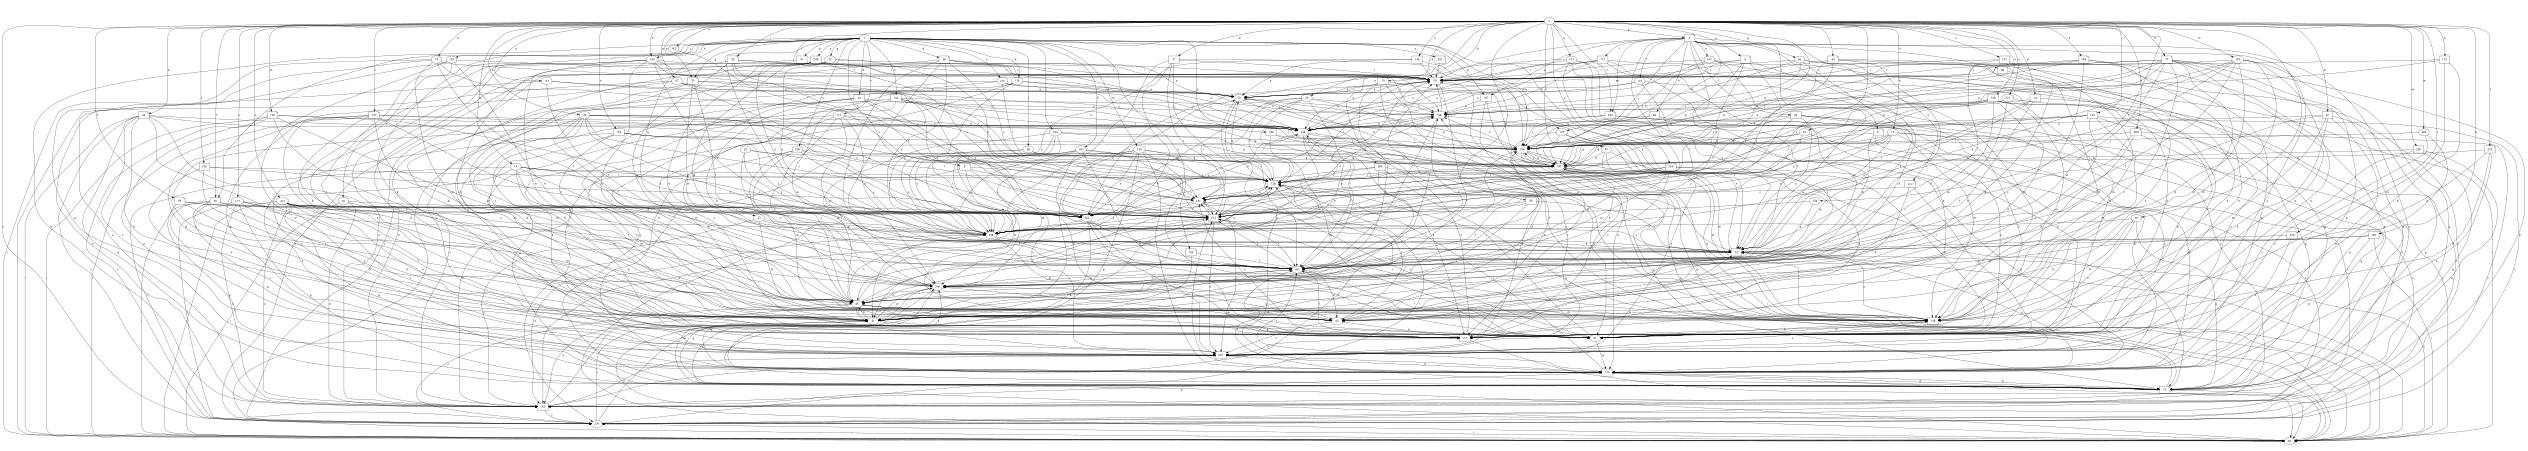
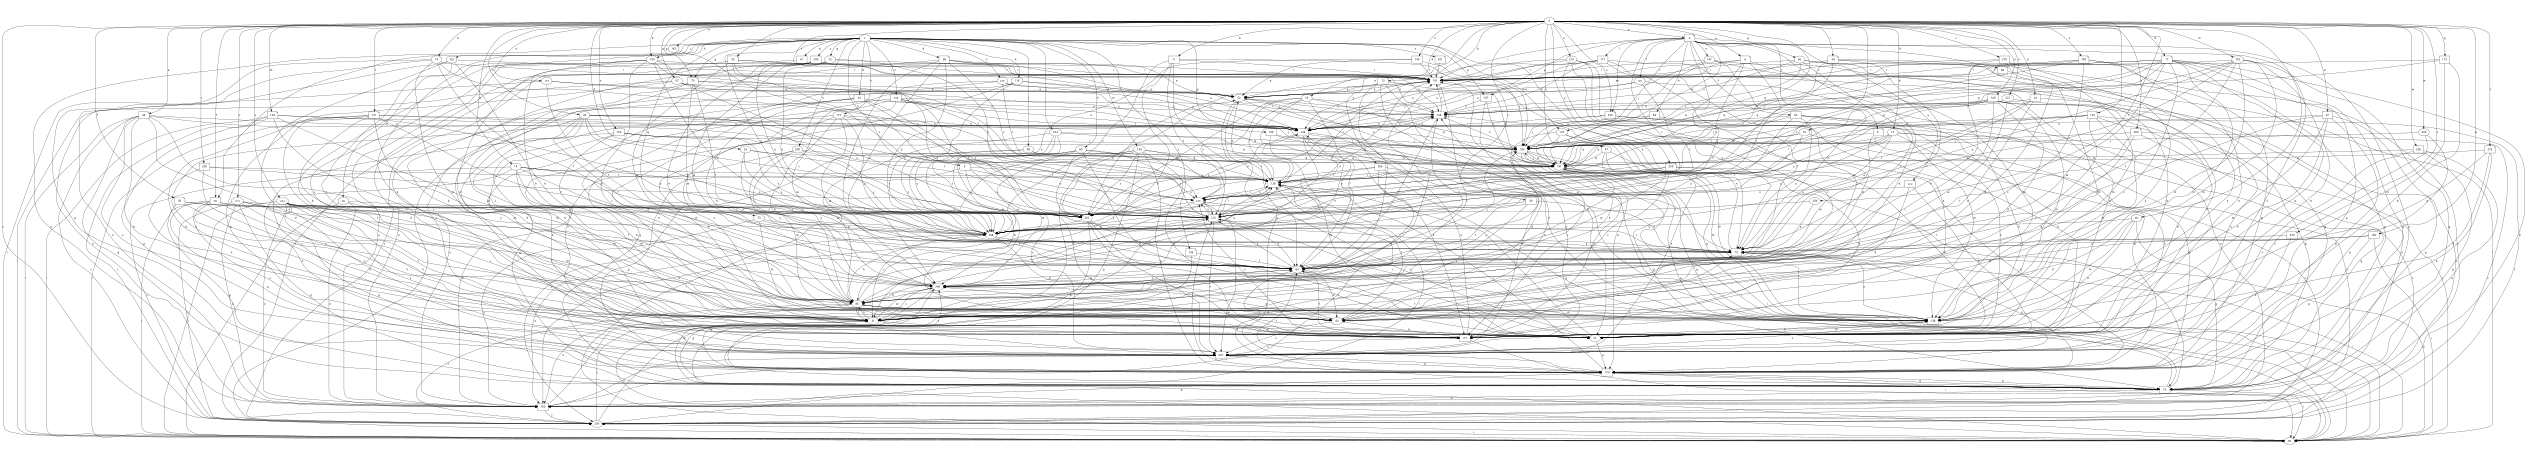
none -> (951, 22)
(978, 146) -> none
none -> (1355, 398)
